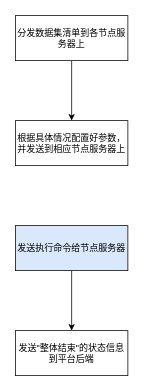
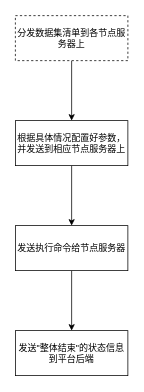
(72, 38) -> (72, 38)
none -> (72, 192)
(72, 248) -> (72, 248)
